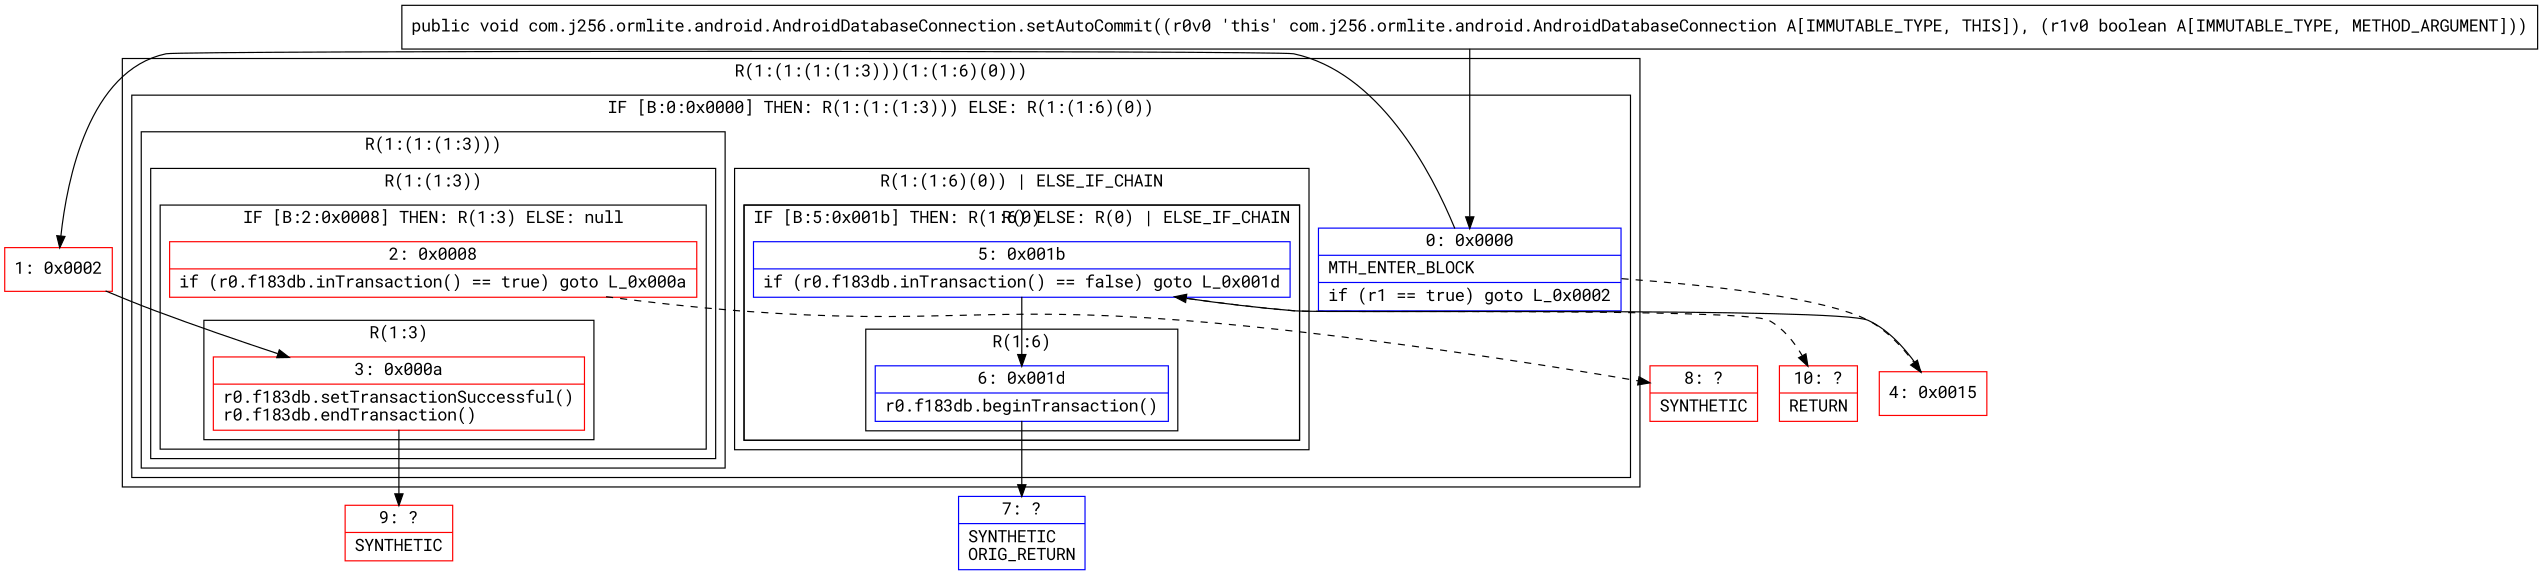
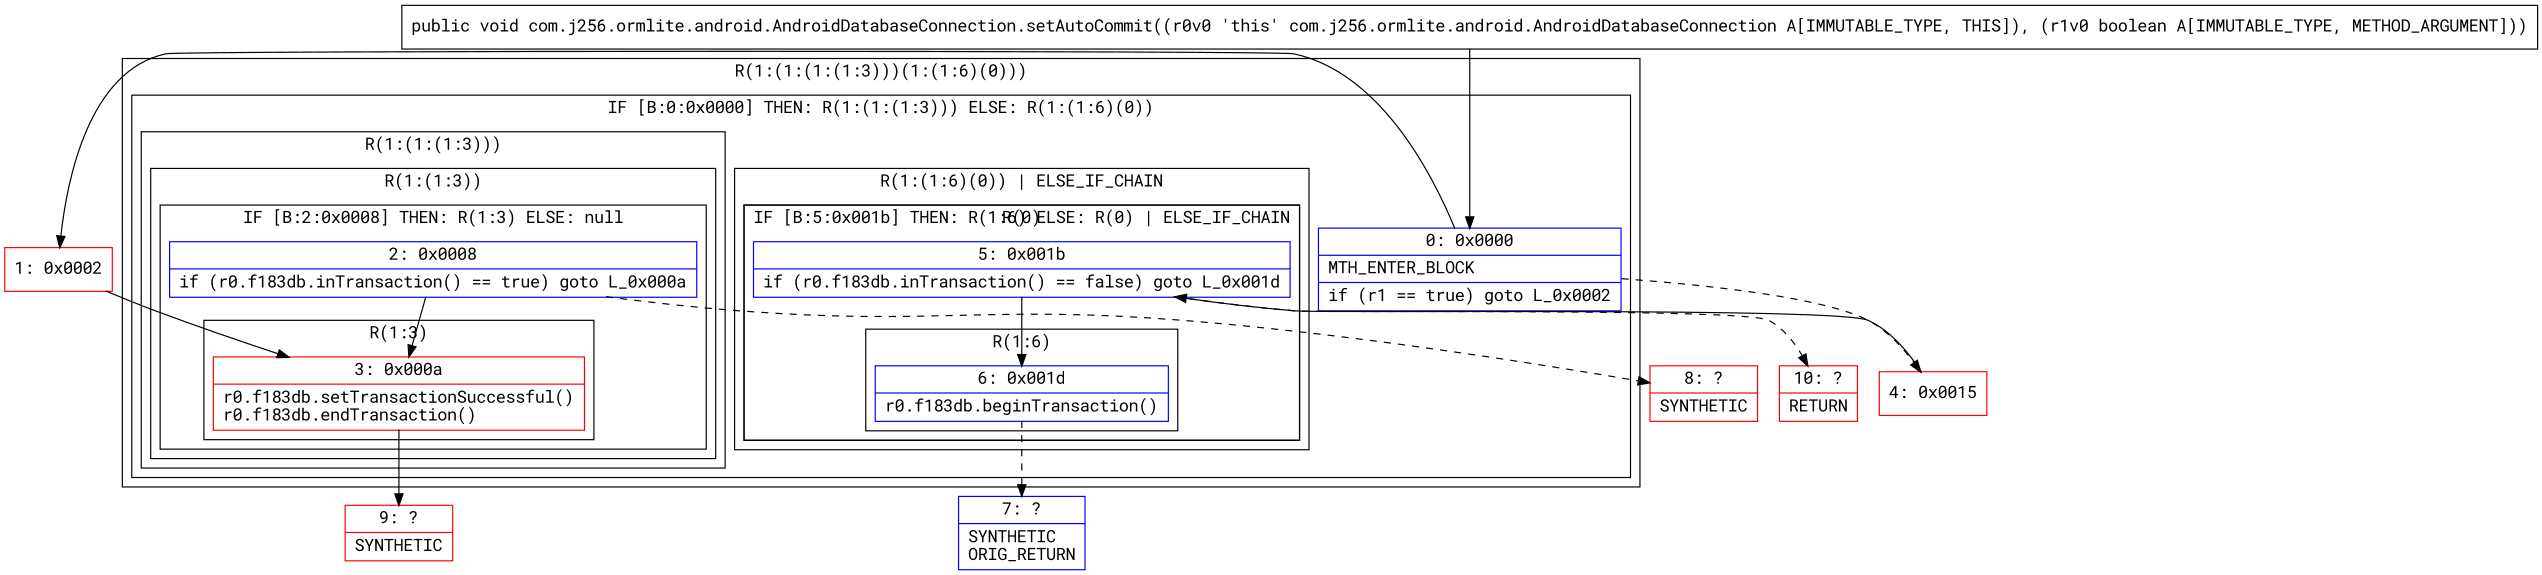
(433, 269) -> (433, 269)
none -> (417, 328)
(1022, 458) -> (1022, 458)
